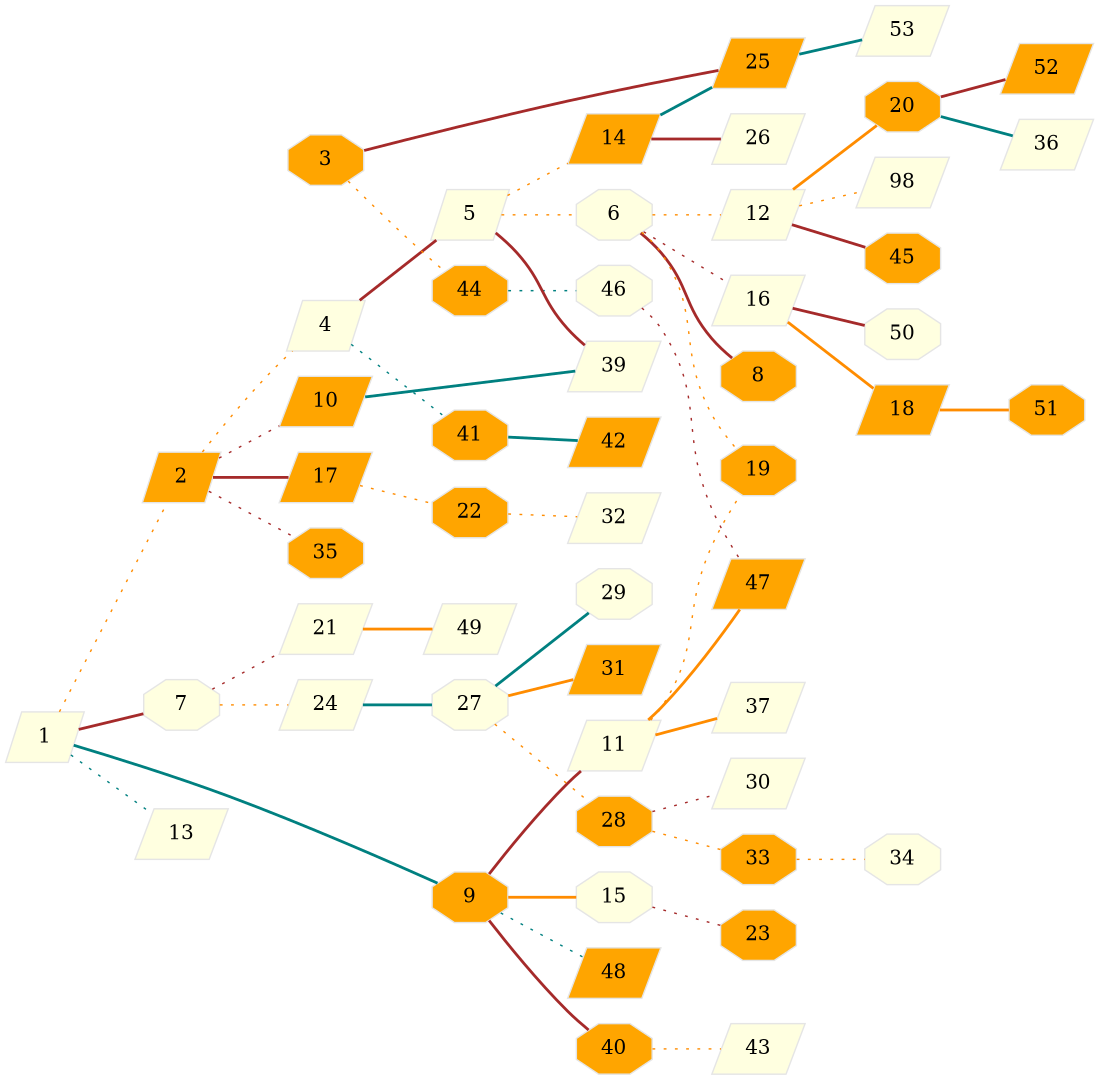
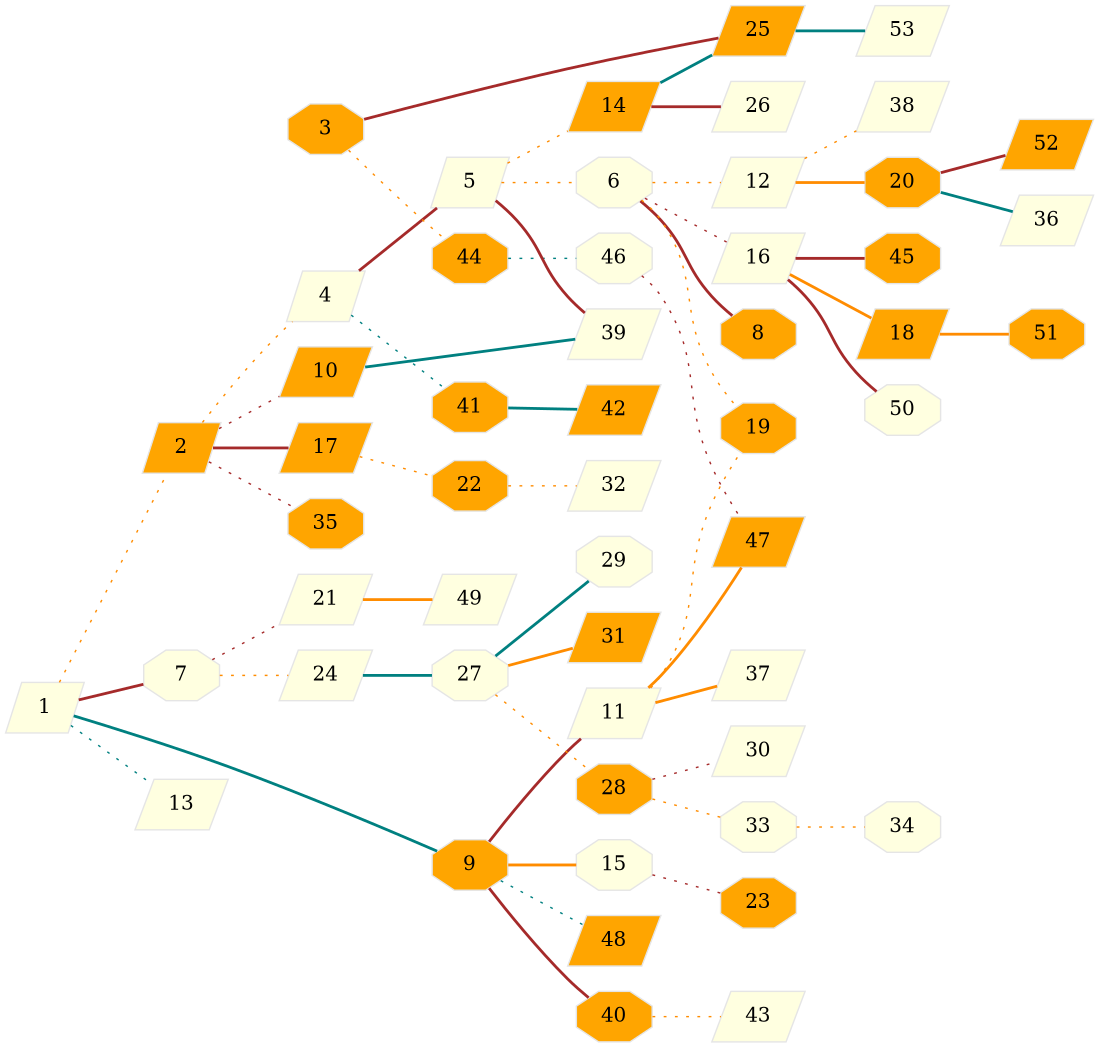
(903, 183) -> (903, 107)
(829, 236) -> (830, 258)
(758, 859) -> (758, 827)
